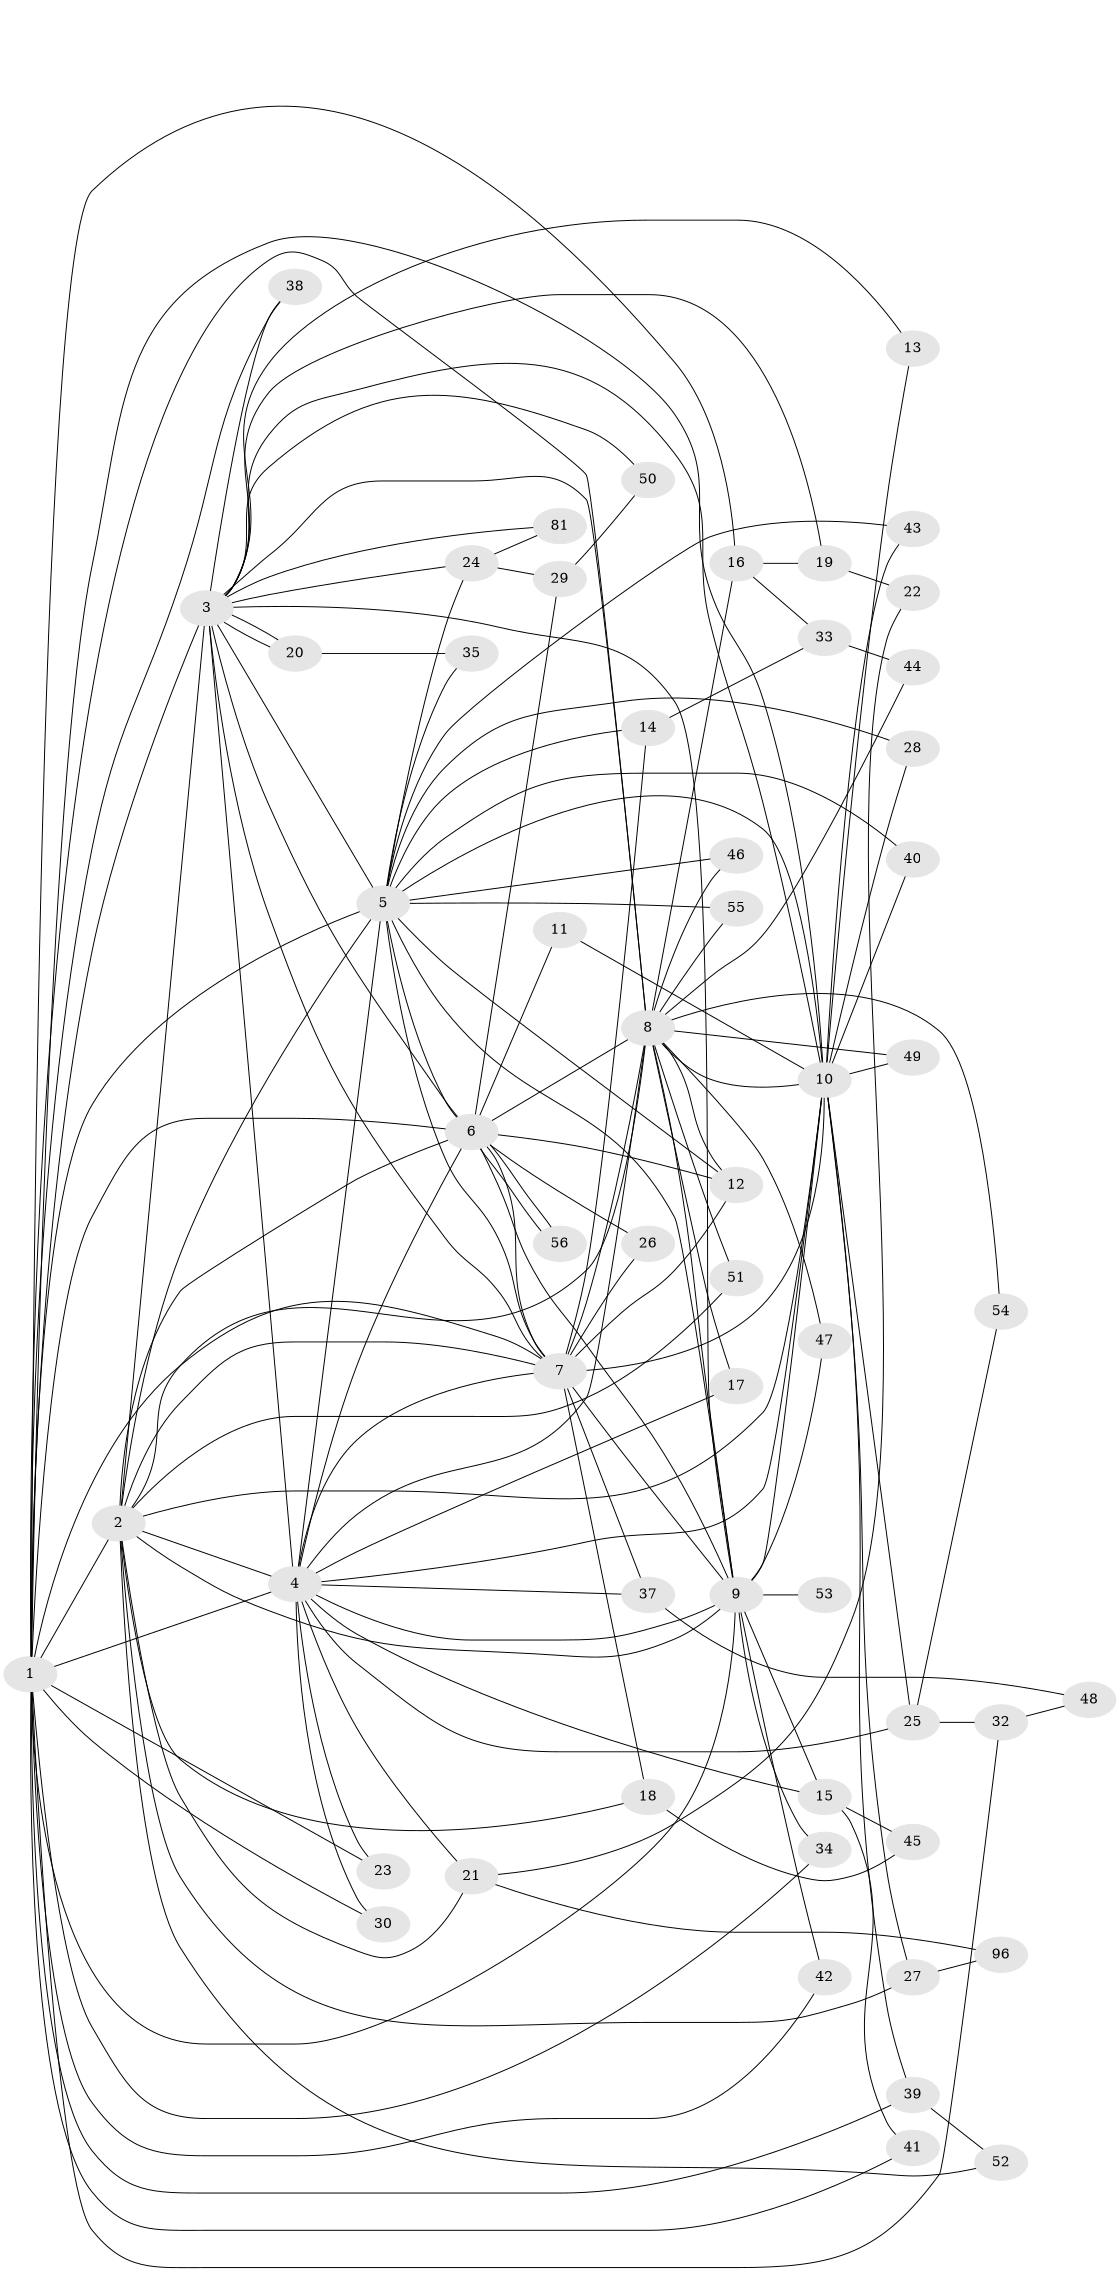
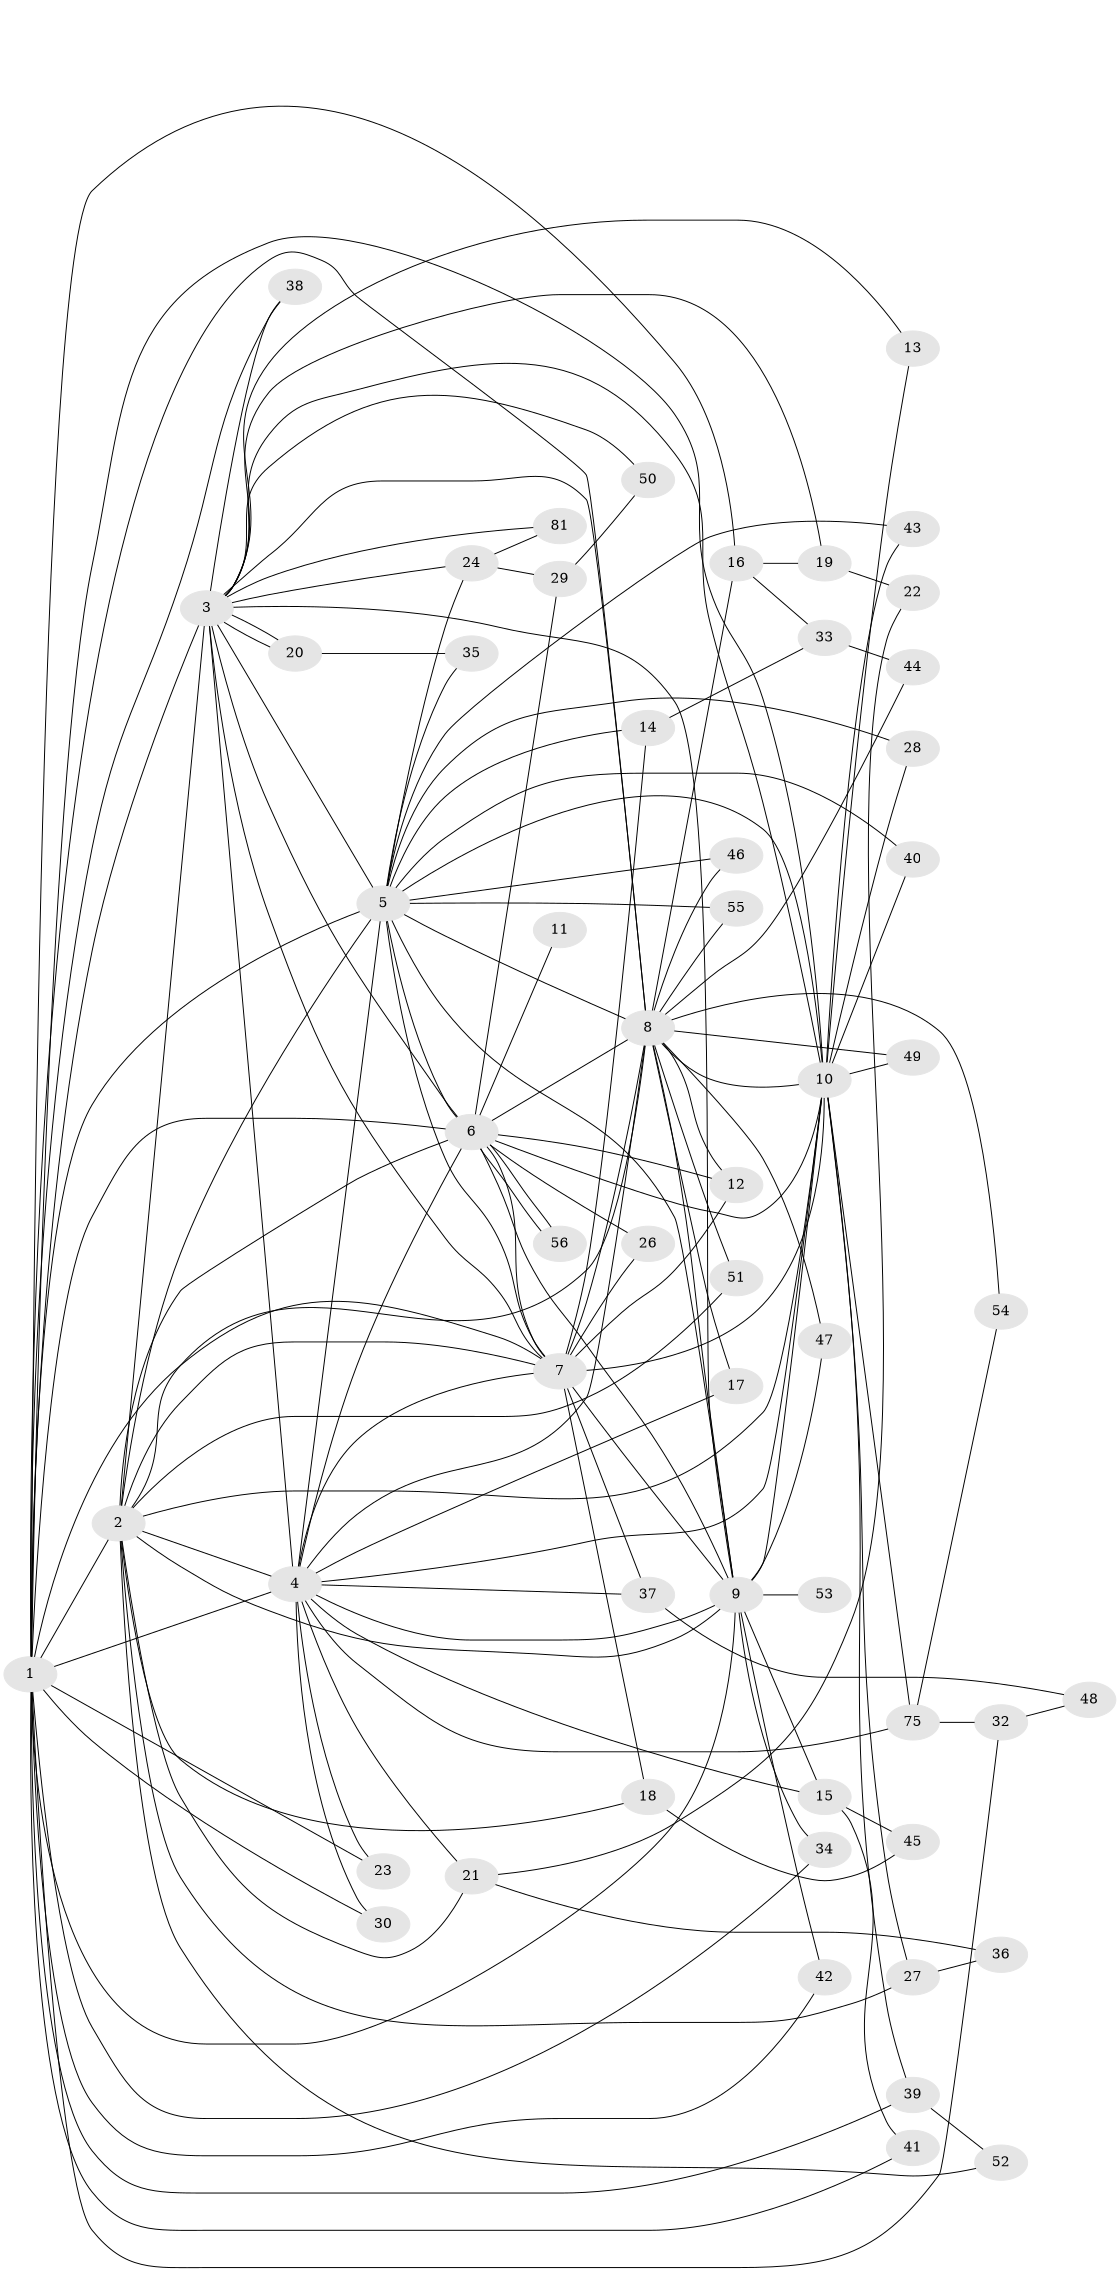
(692, 1005) -> (700, 1209)
(555, 1049) -> (514, 969)
(913, 1722) -> (913, 1722)
(1001, 1955) -> (1001, 1955)
